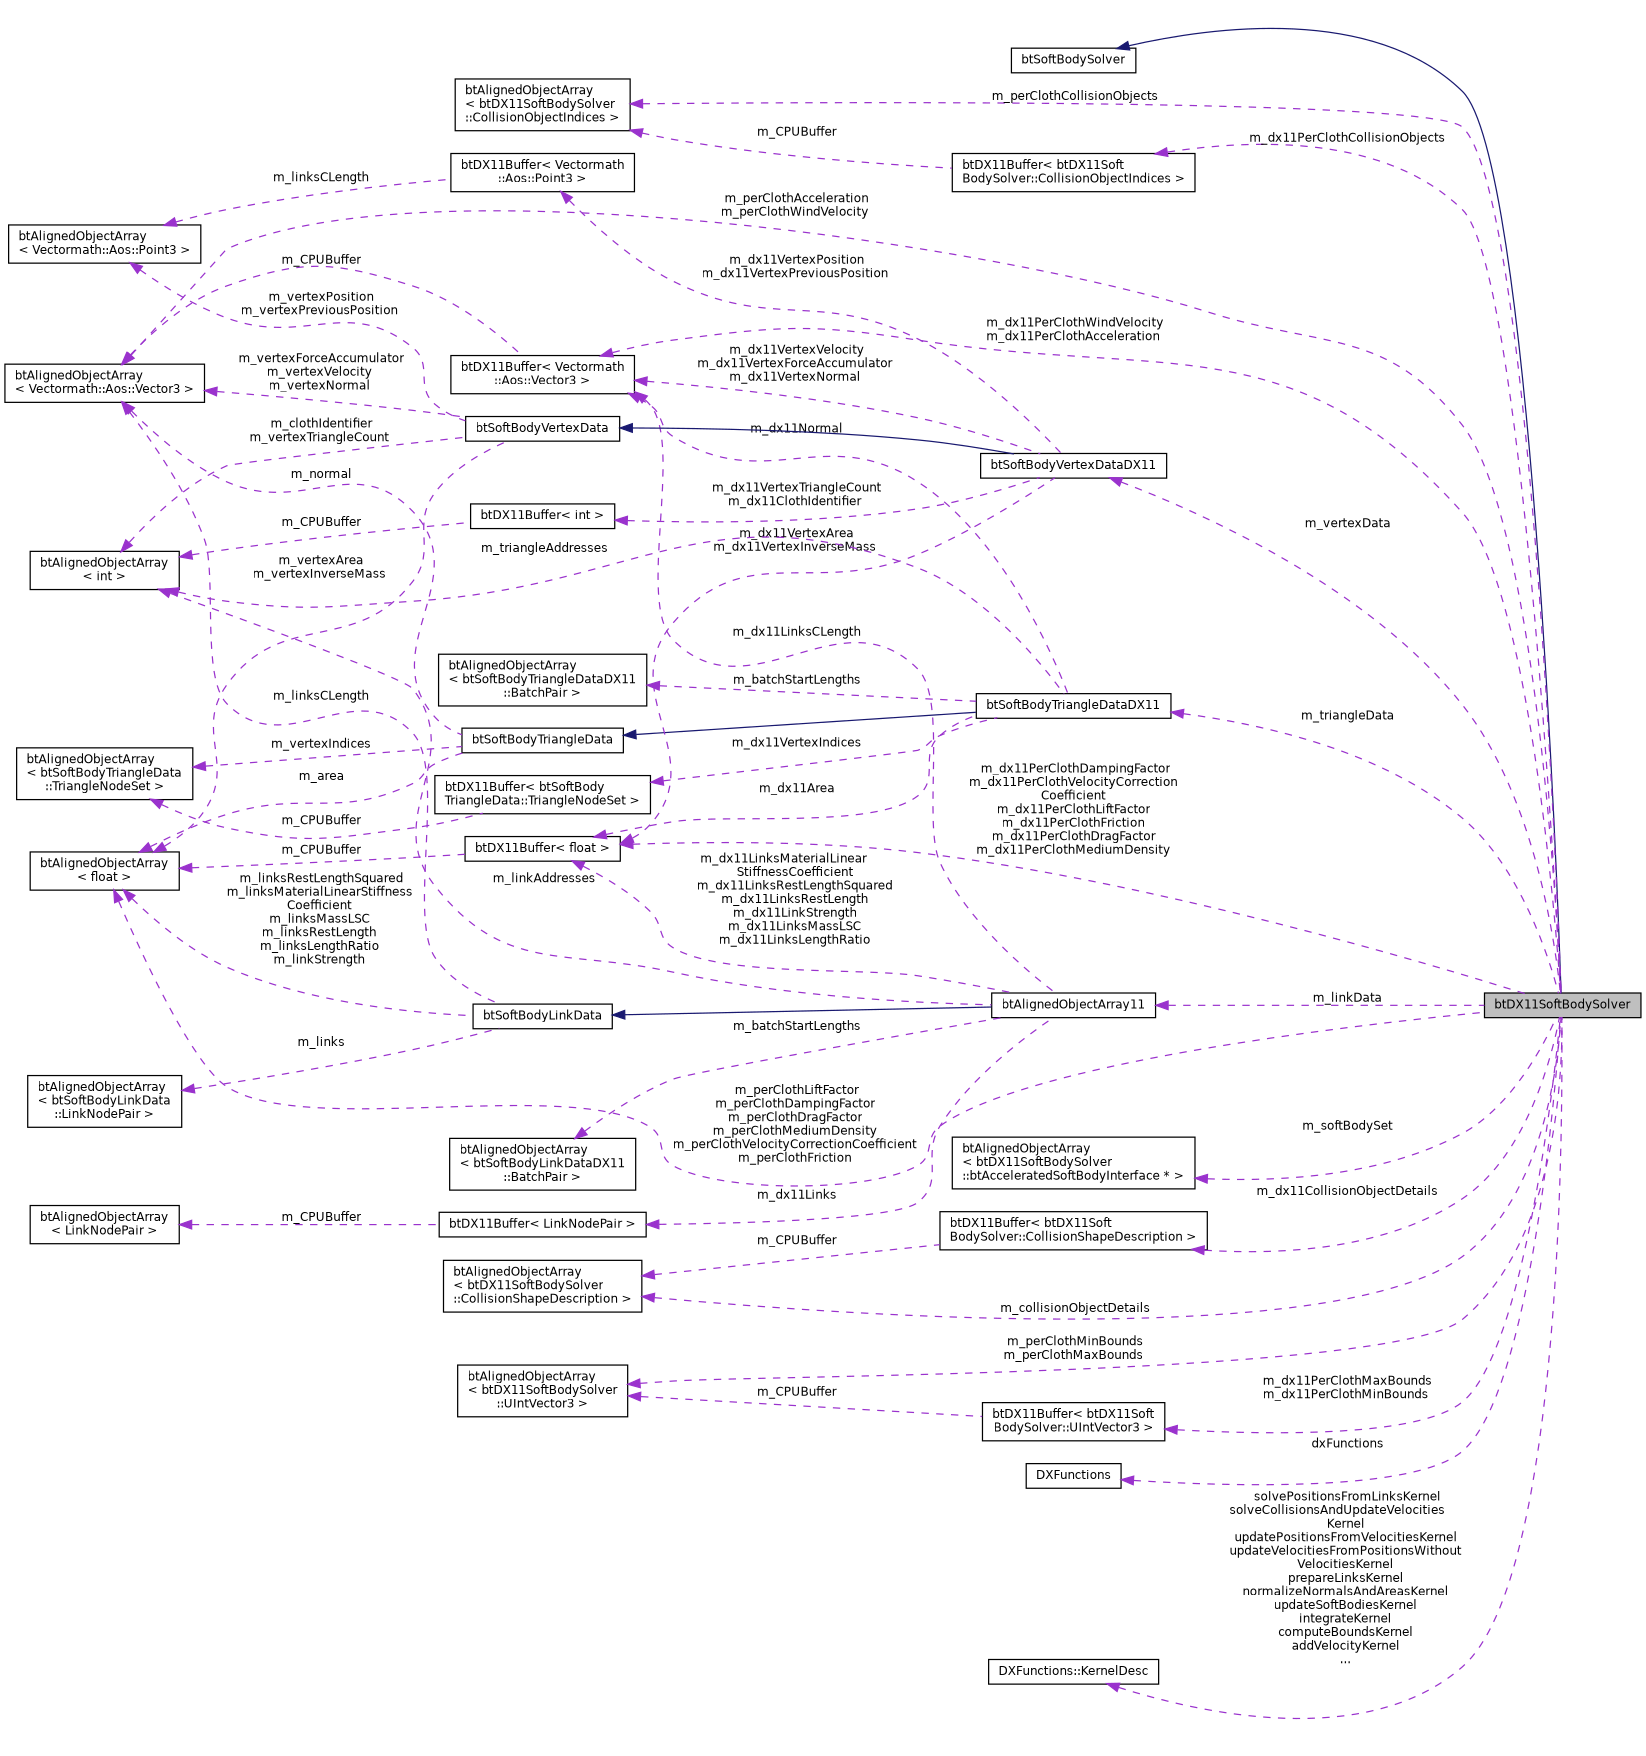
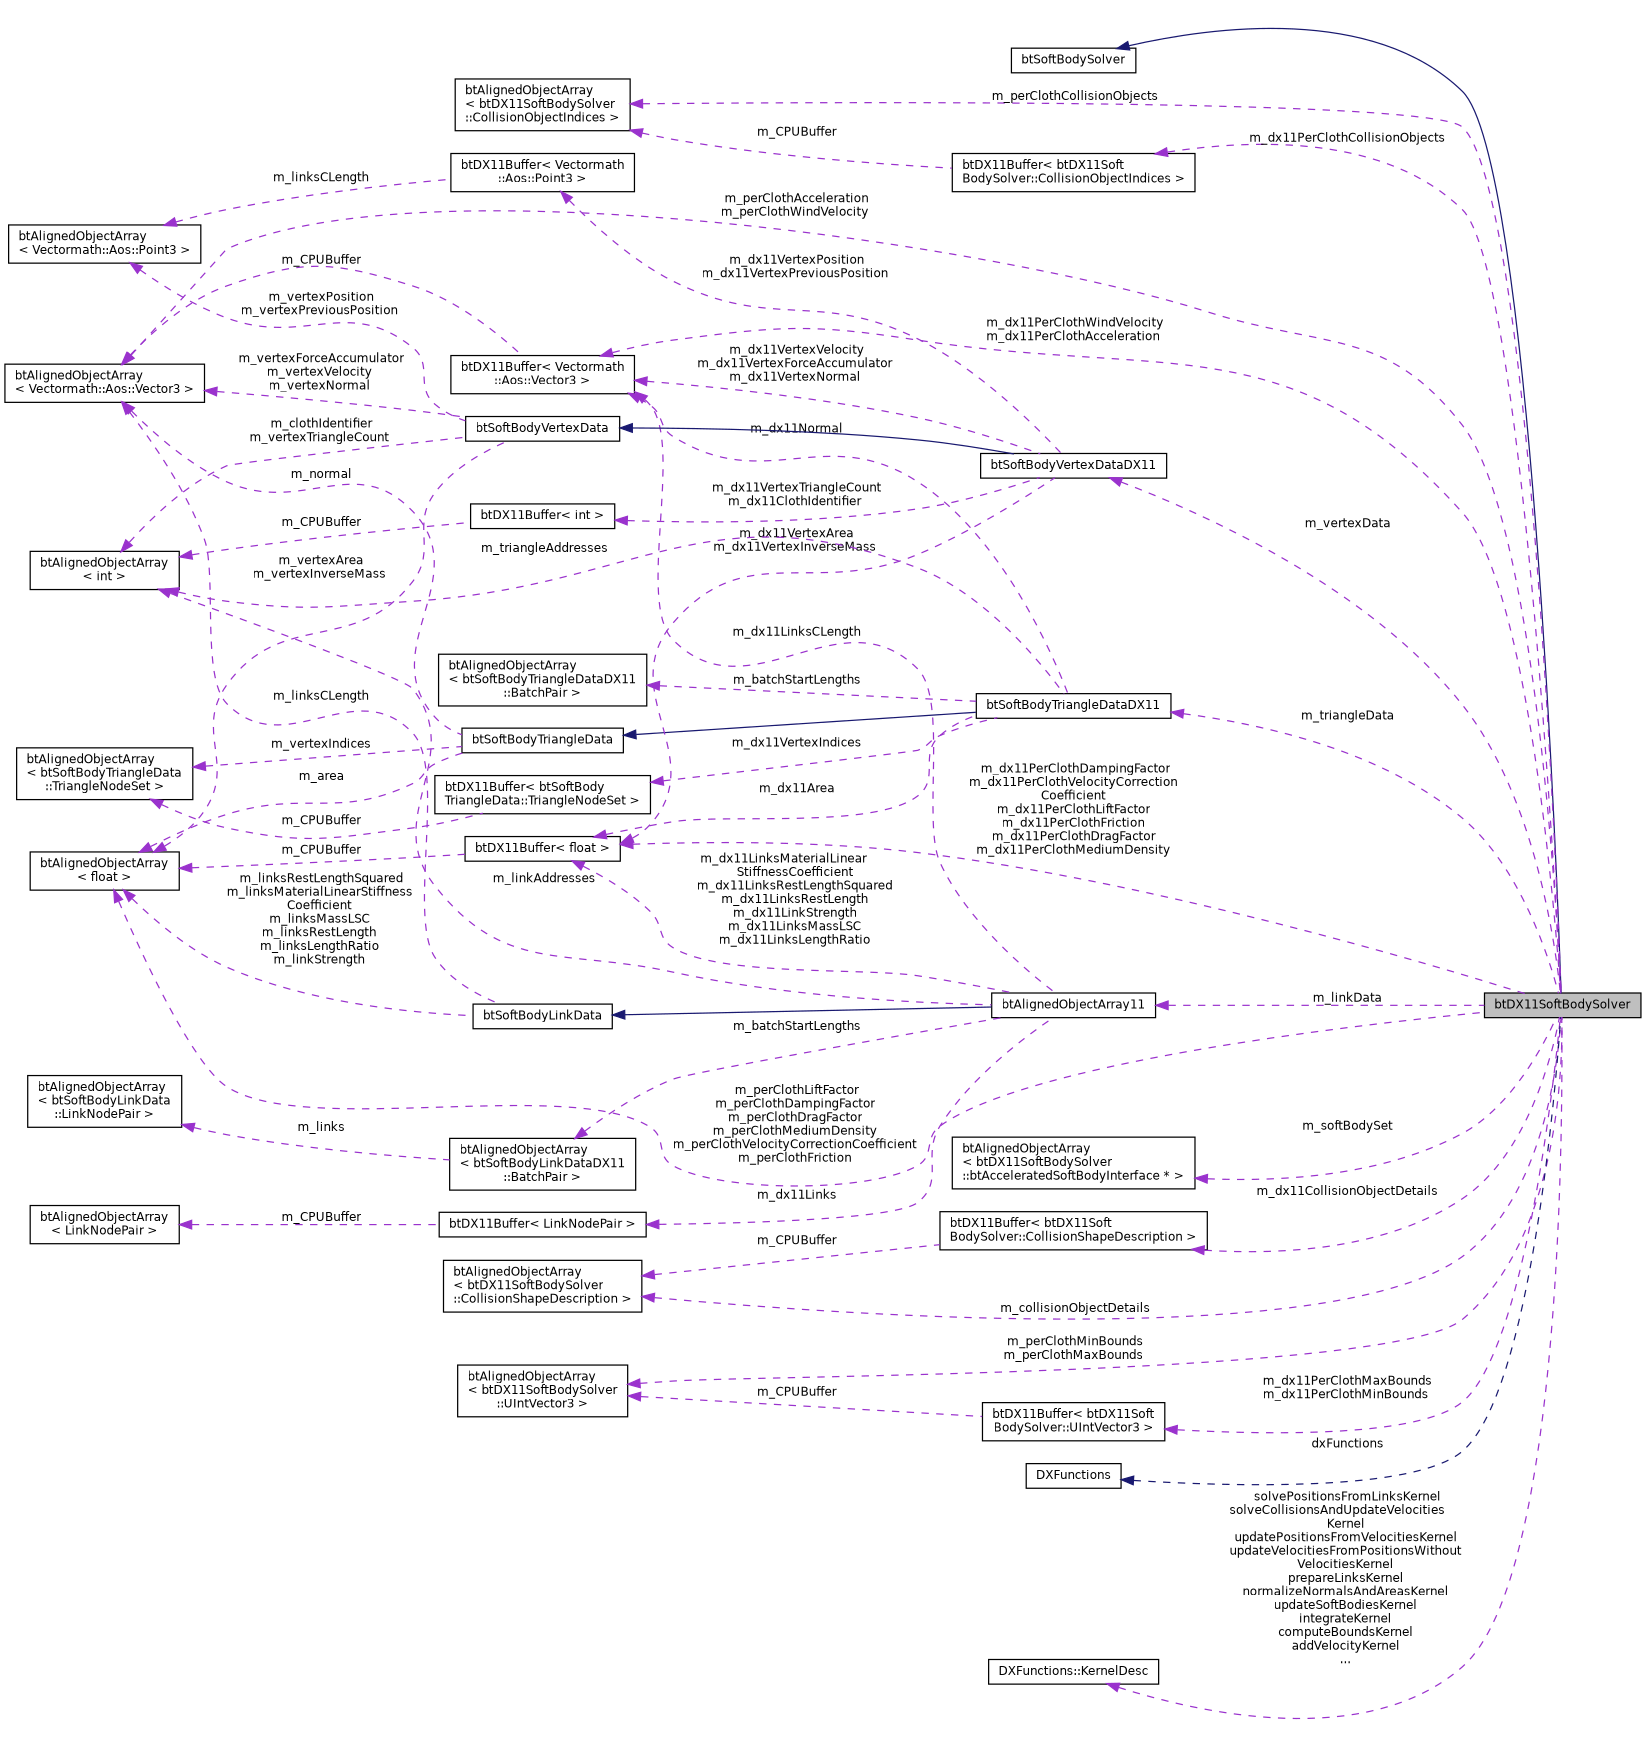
(348, 1063) -> (321, 1148)
(1493, 1402) -> (1493, 1402)
